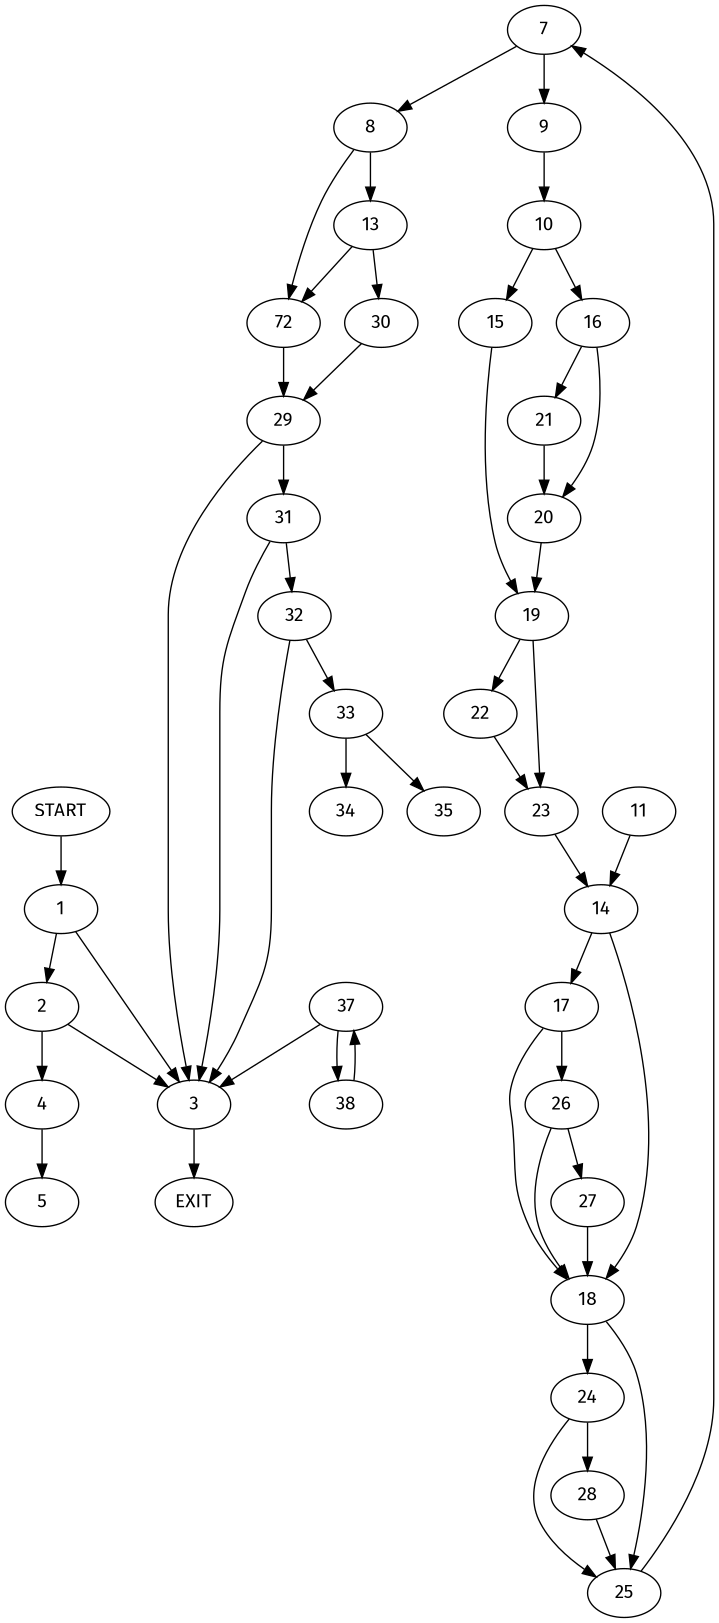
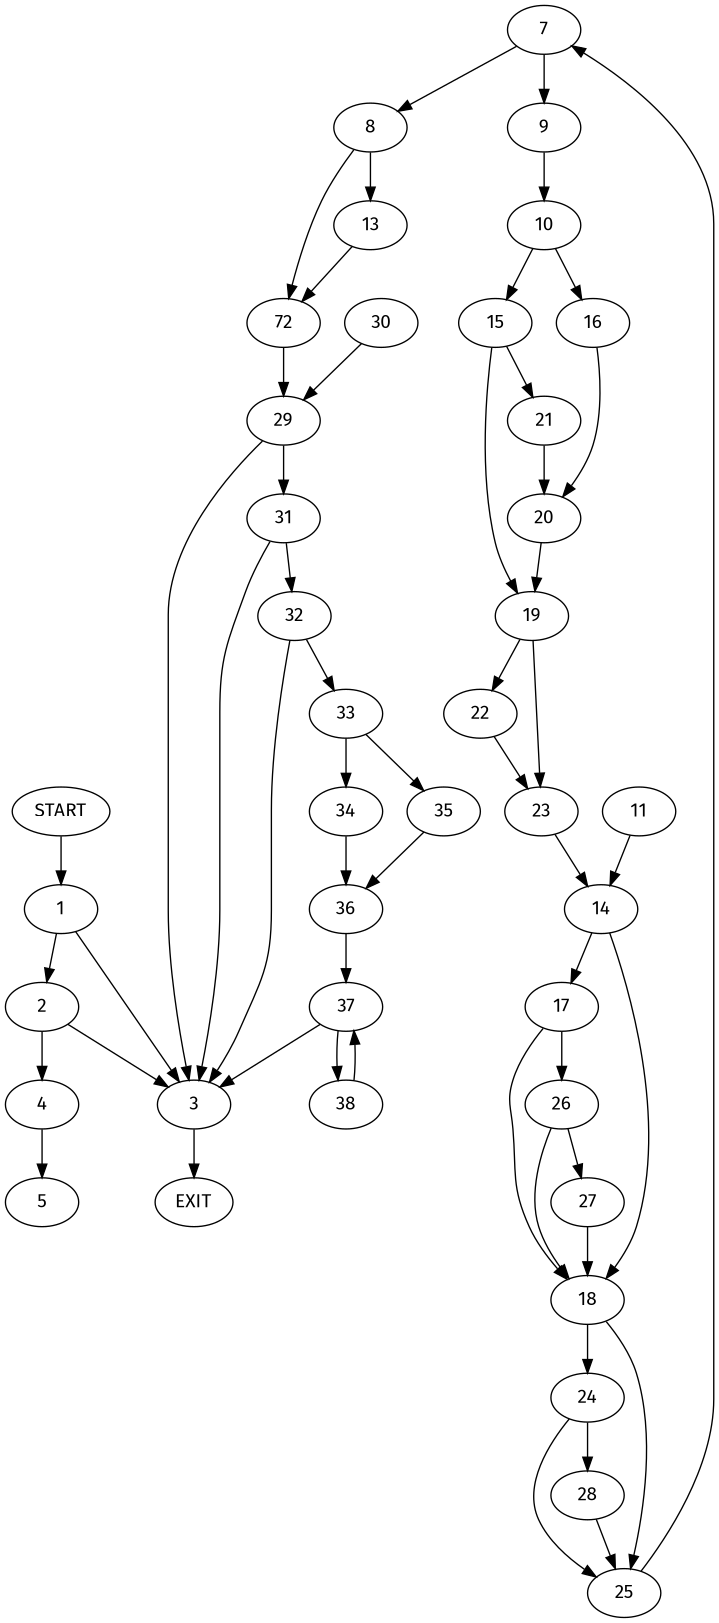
(375, 267) -> none
(572, 366) -> (517, 366)
none -> (346, 909)
